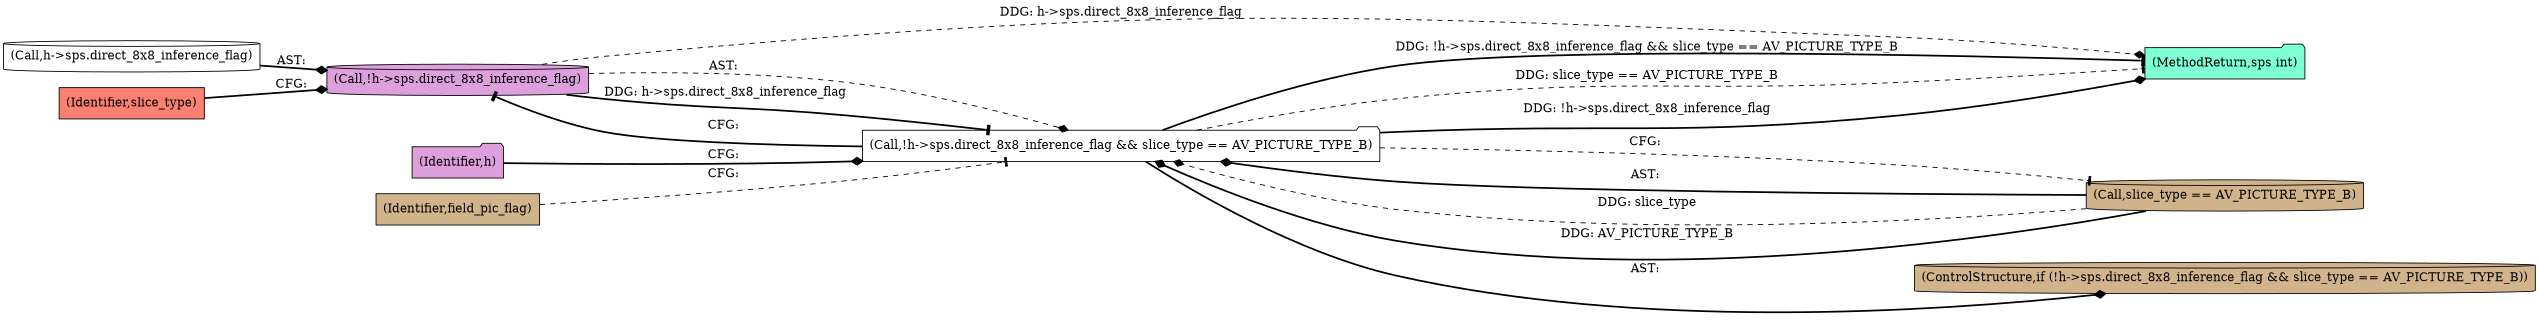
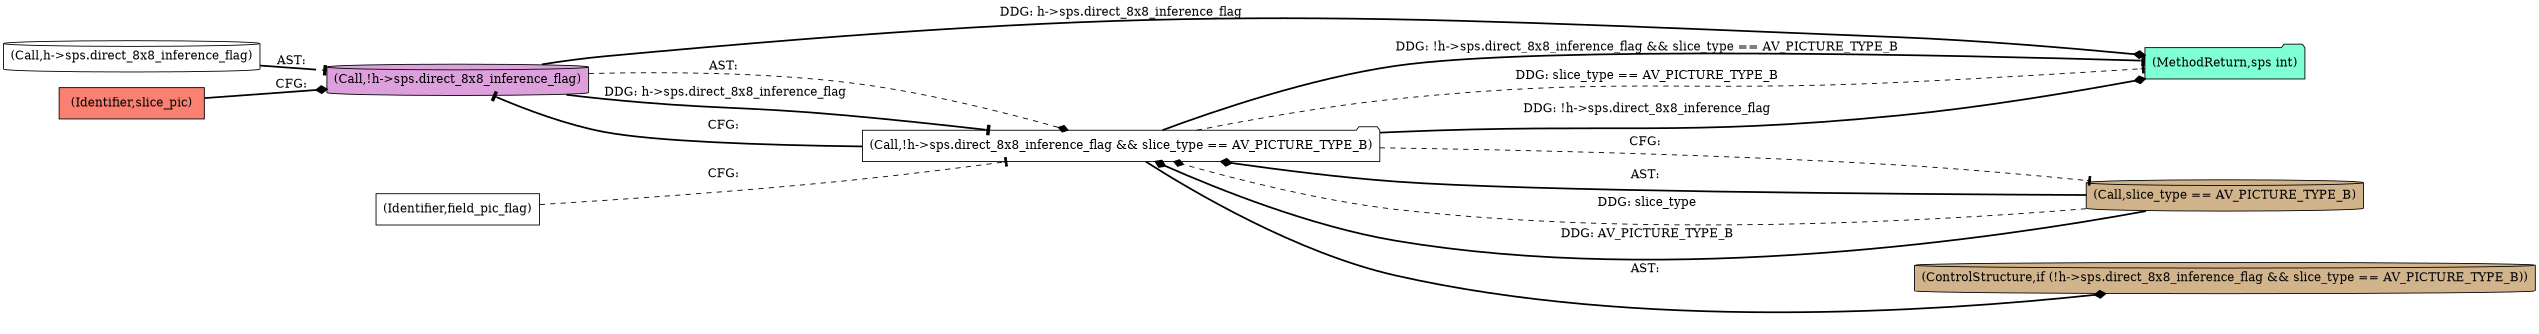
(1338, 19) -> (1338, 19)
(288, 68) -> (288, 68)
(132, 103) -> (132, 103)
(458, 162) -> none
(458, 209) -> (458, 209)
